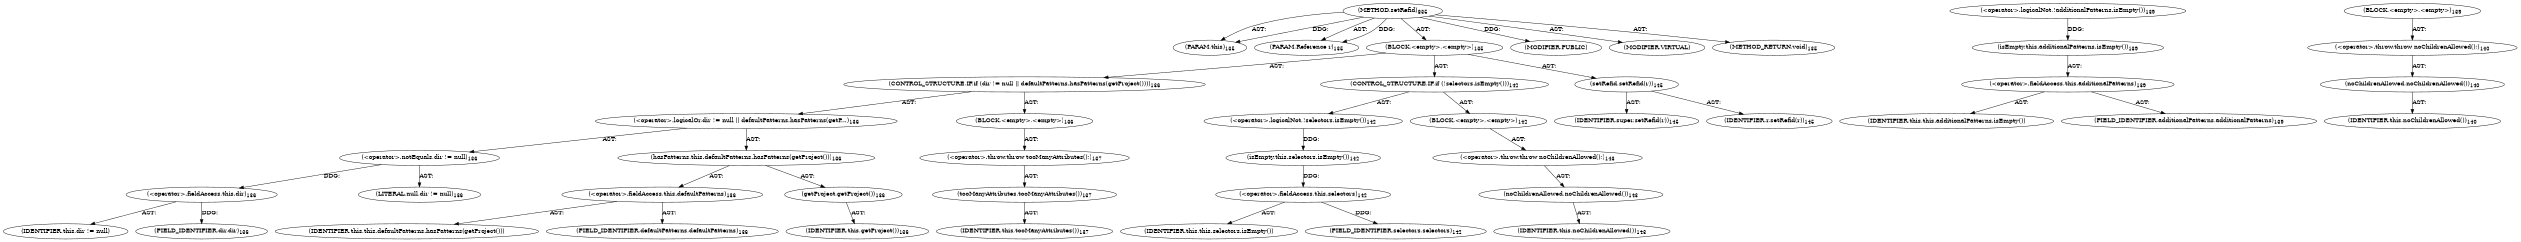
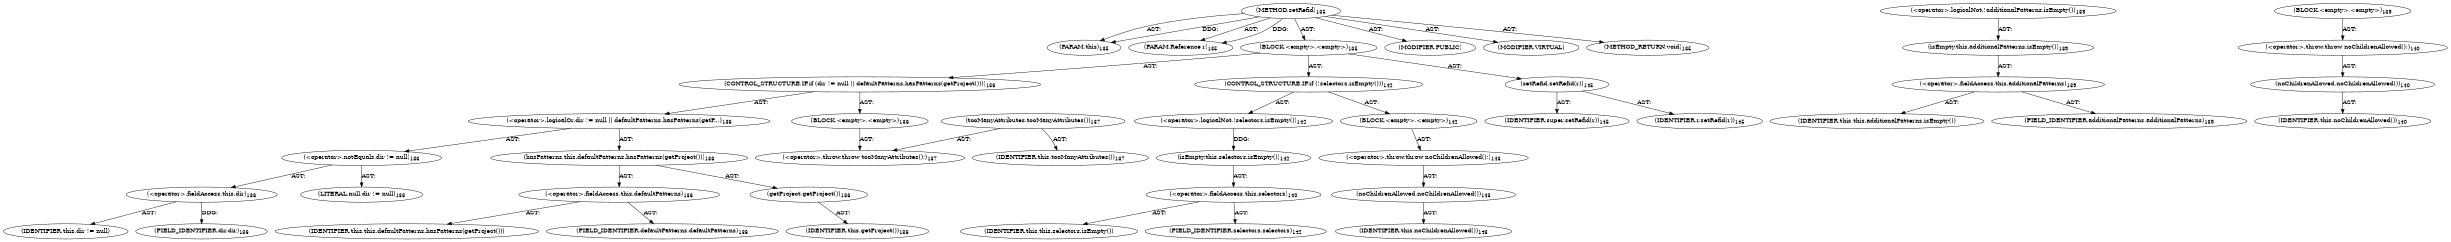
(1423, 10) -> (1321, 10)
(1493, 29) -> (1377, 29)
(2077, 29) -> (2006, 29)
(1025, 174) -> (949, 139)
(333, 176) -> (300, 176)
(1312, 176) -> (1242, 176)
(1362, 194) -> (1293, 194)
(1364, 213) -> (1243, 213)
